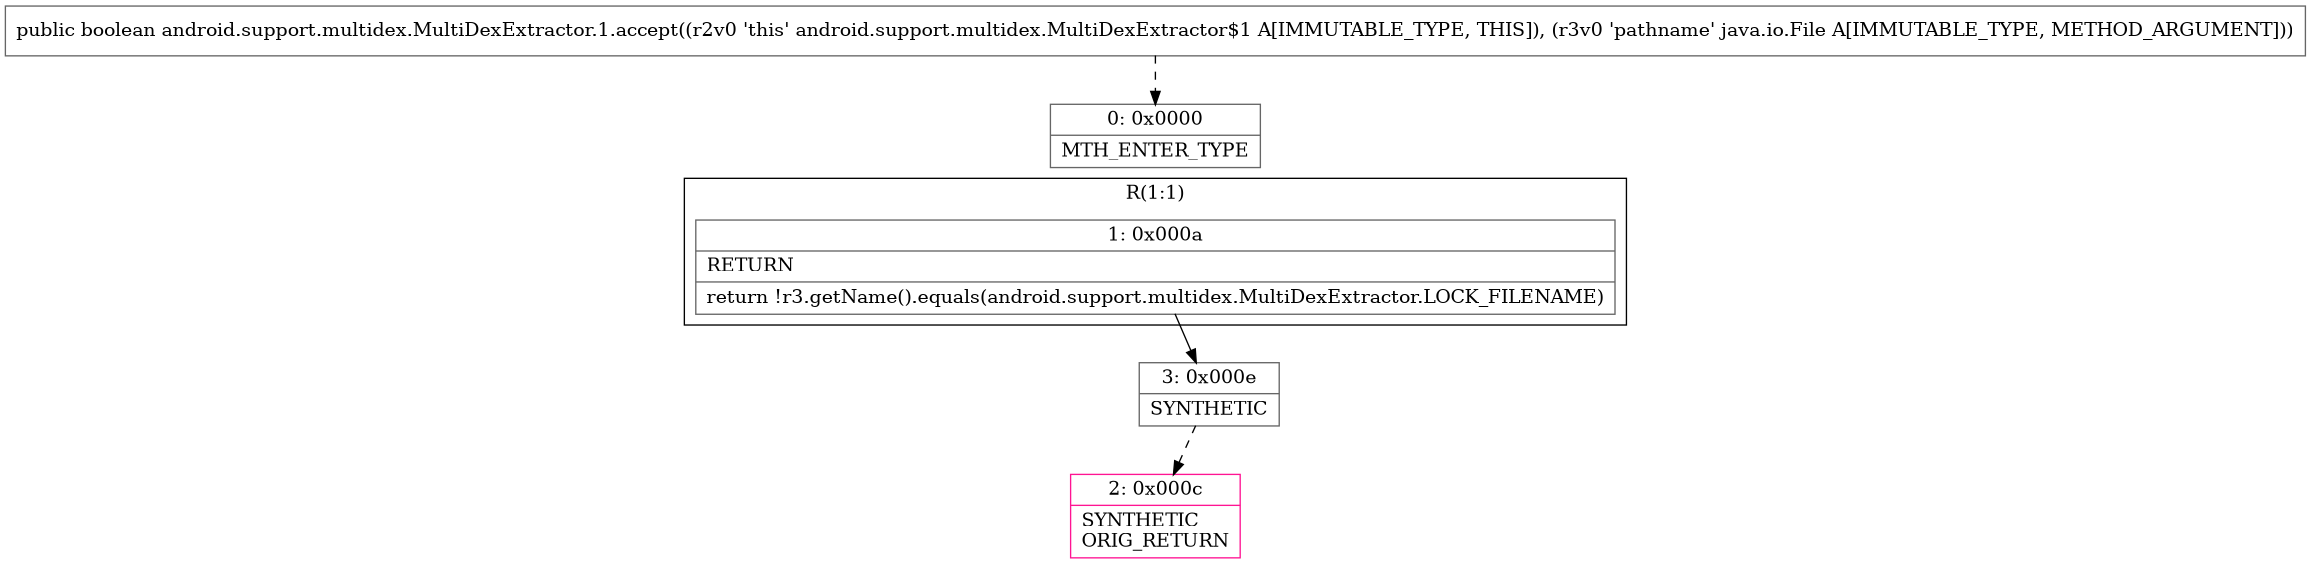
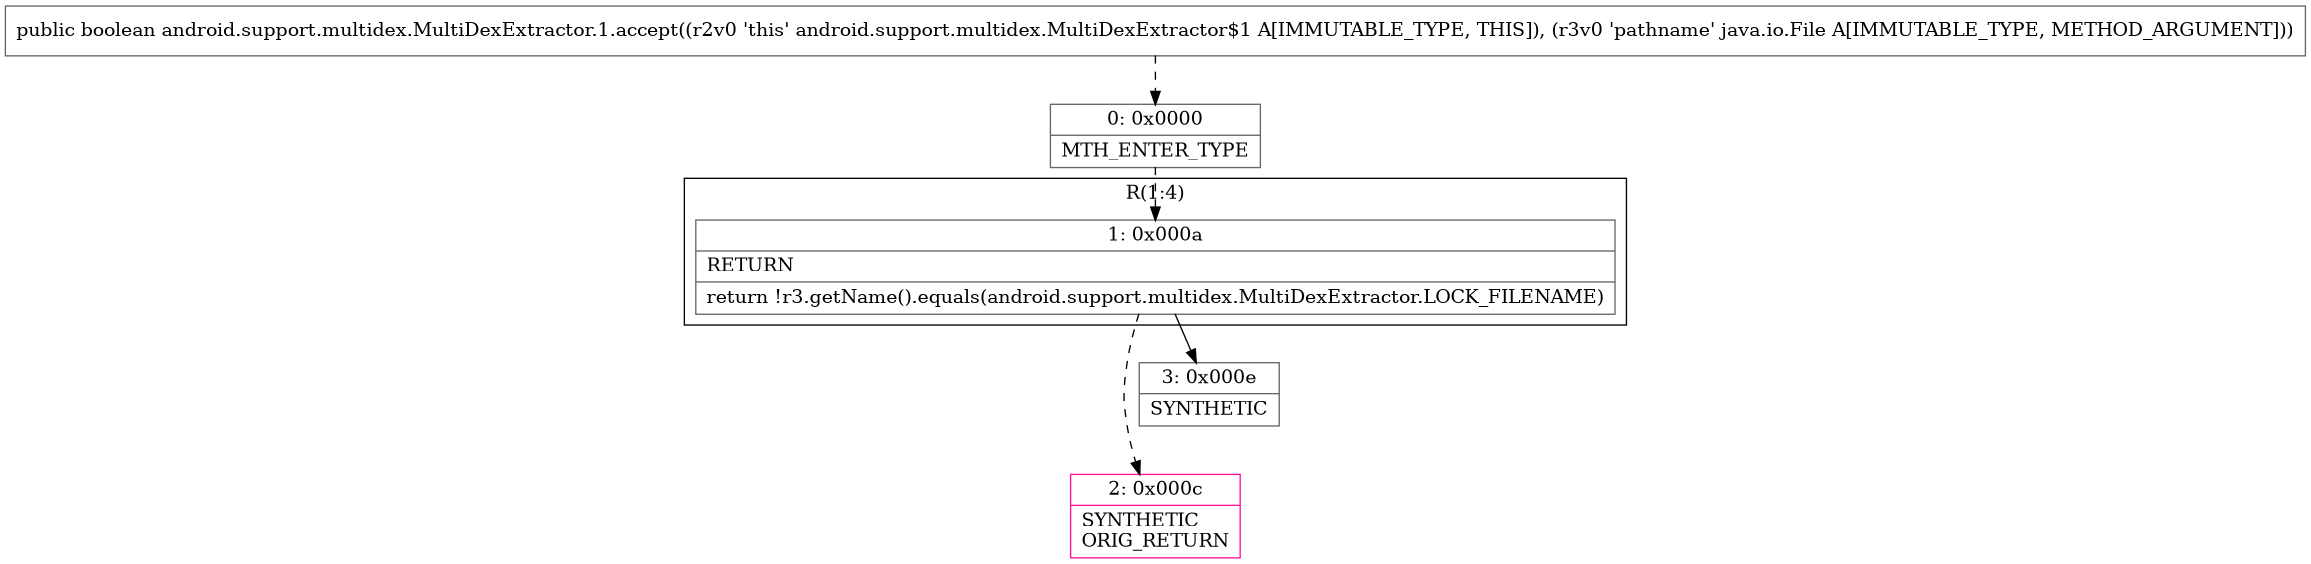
none -> (1155, 187)
(1155, 194) -> (1155, 194)
(1187, 444) -> (1124, 388)
